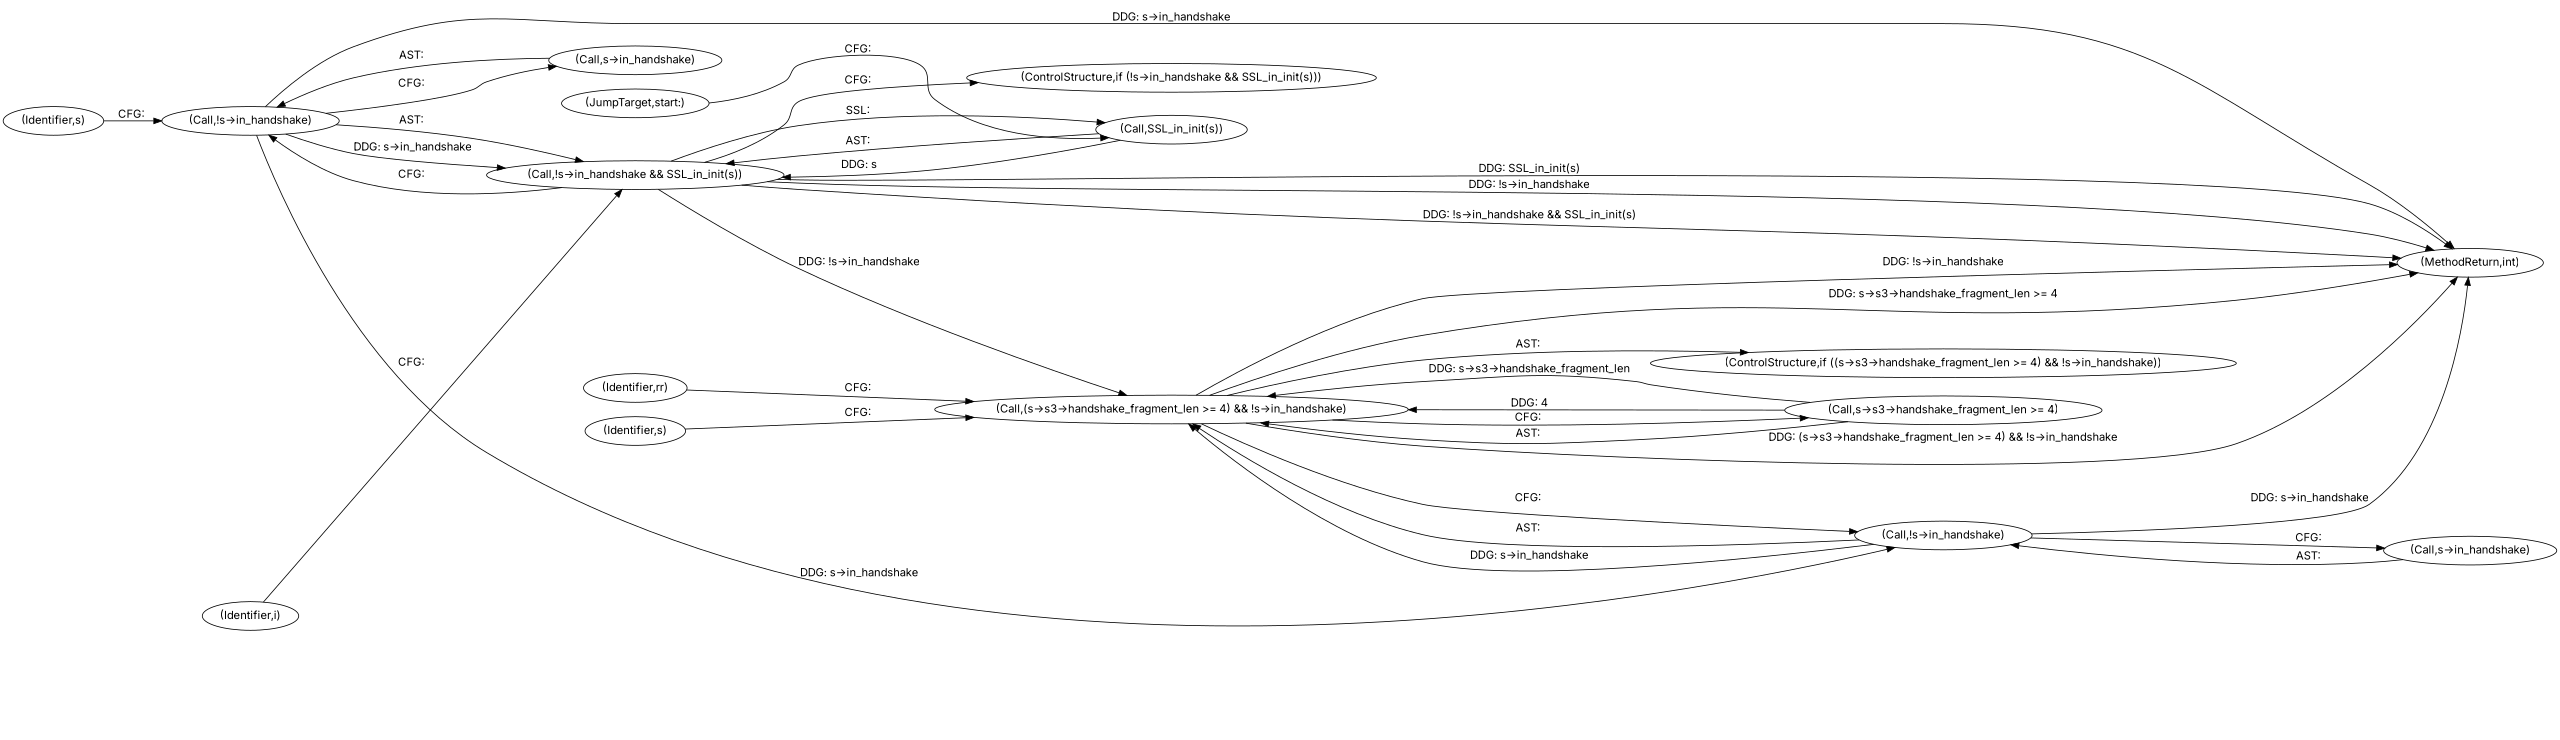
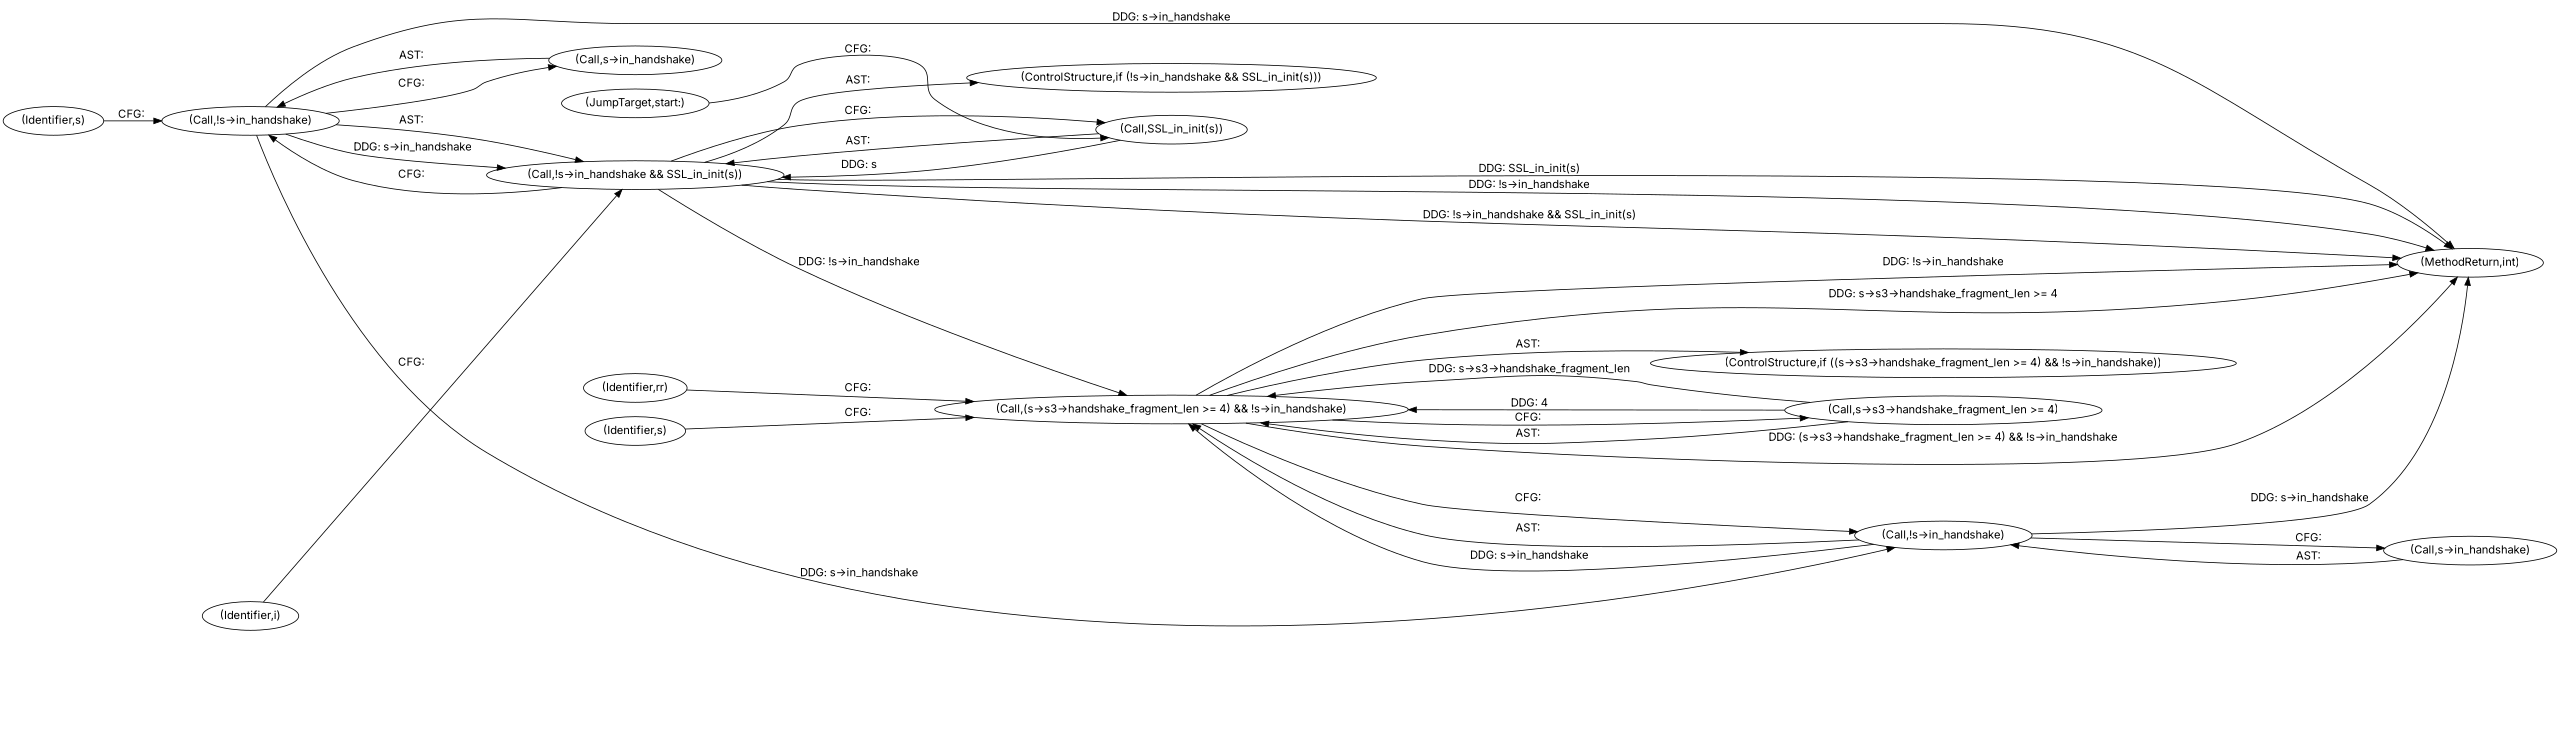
(859, 81) -> (859, 81)
(859, 111) -> (859, 111)
